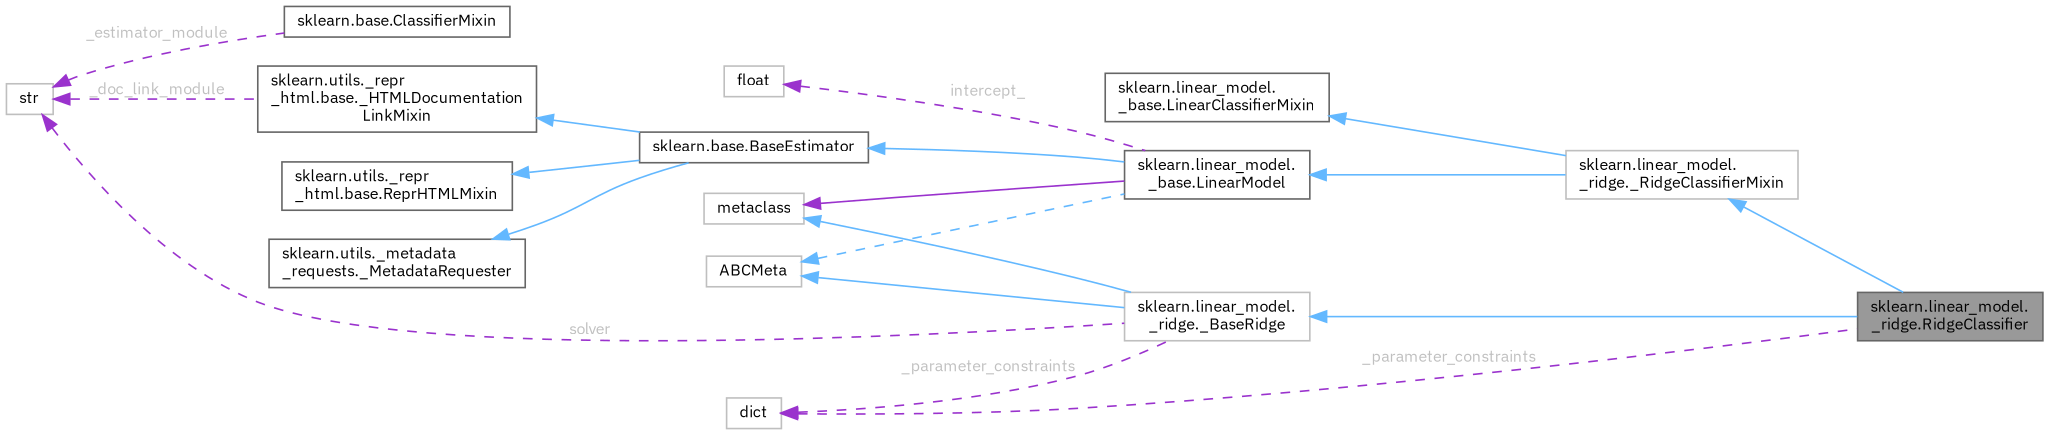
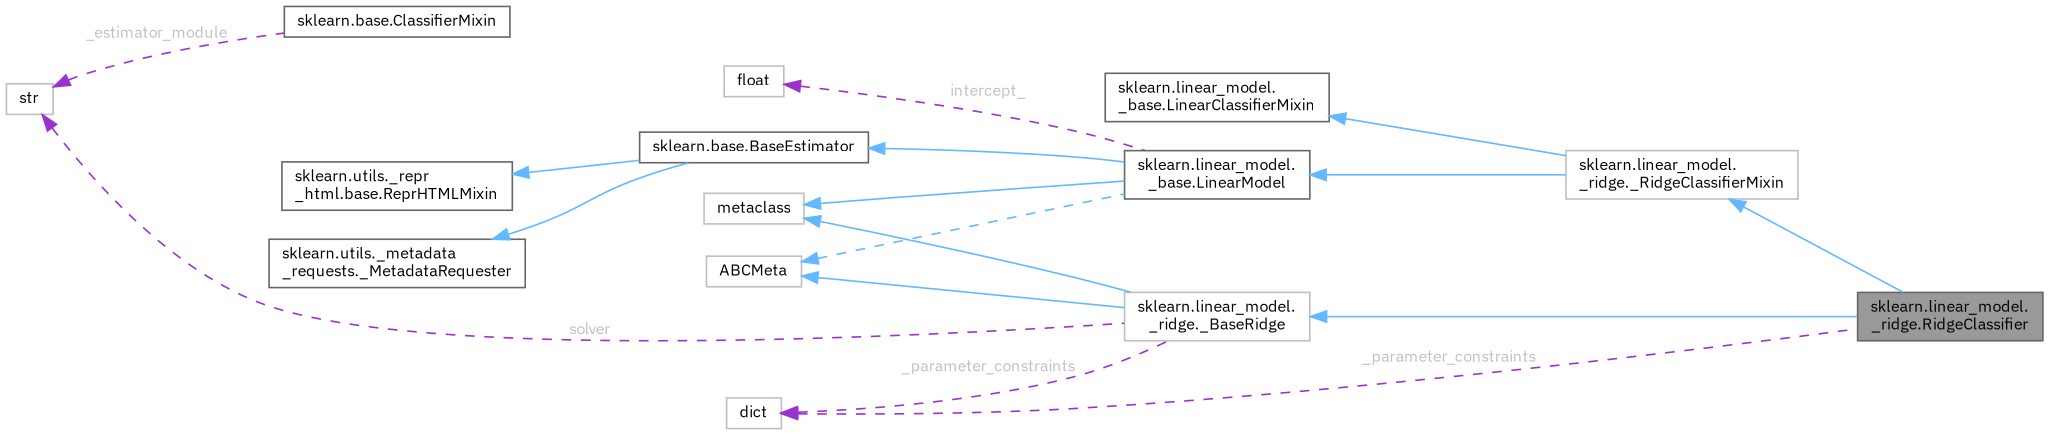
(397, 99) -> none
(972, 192) -> (972, 192)
